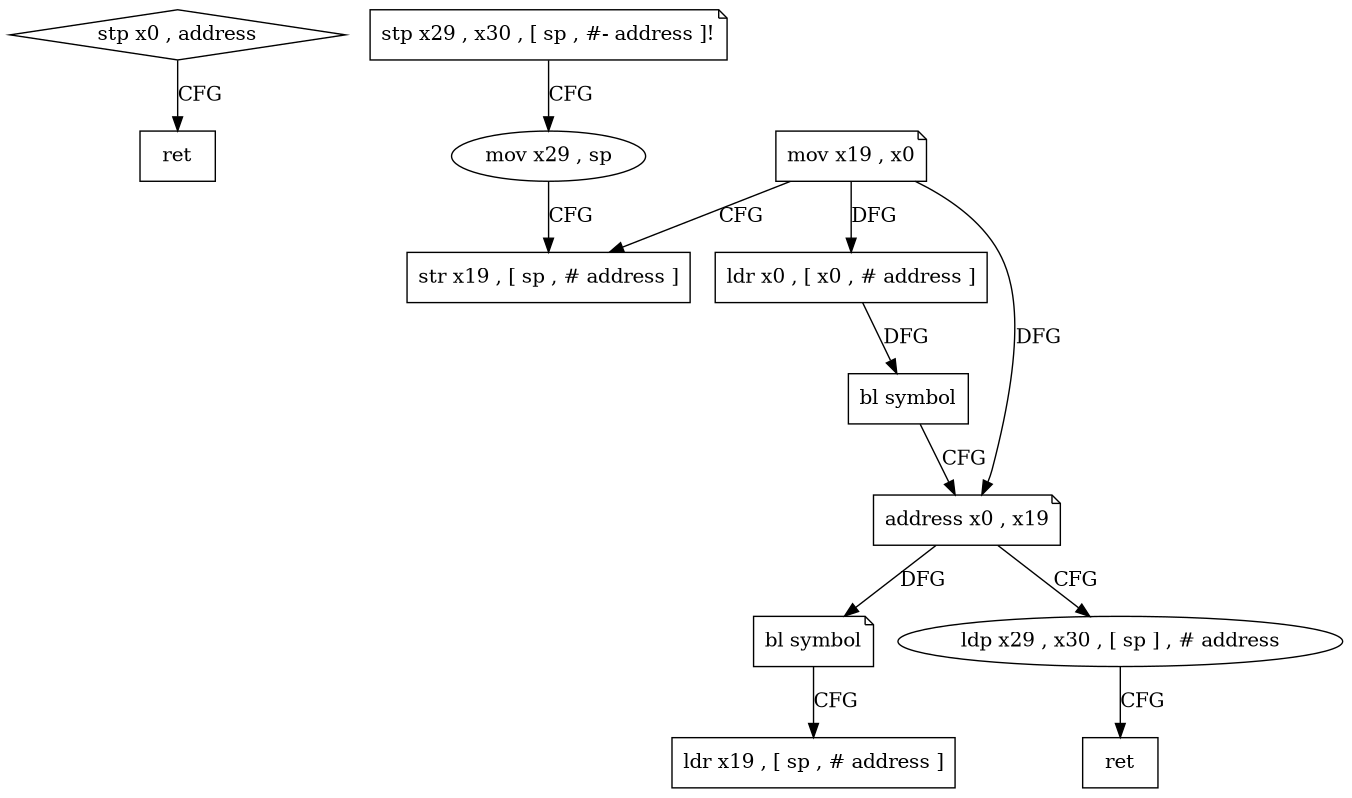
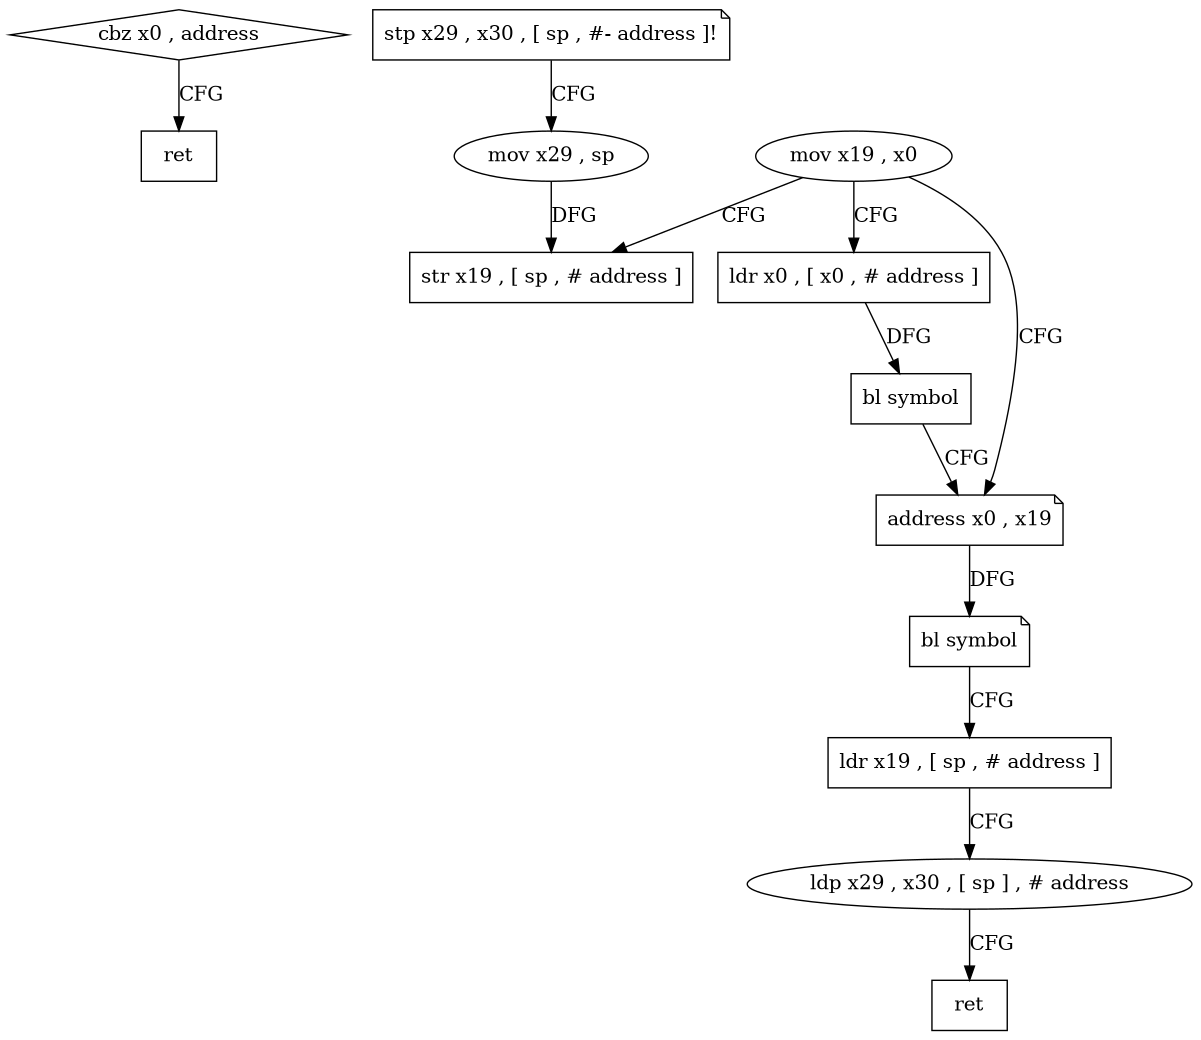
(178, 35) -> (179, 35)
(851, 156) -> (854, 156)
(571, 217) -> (574, 217)
(874, 217) -> (876, 217)
(1039, 338) -> (1041, 338)
(1038, 577) -> (970, 816)
